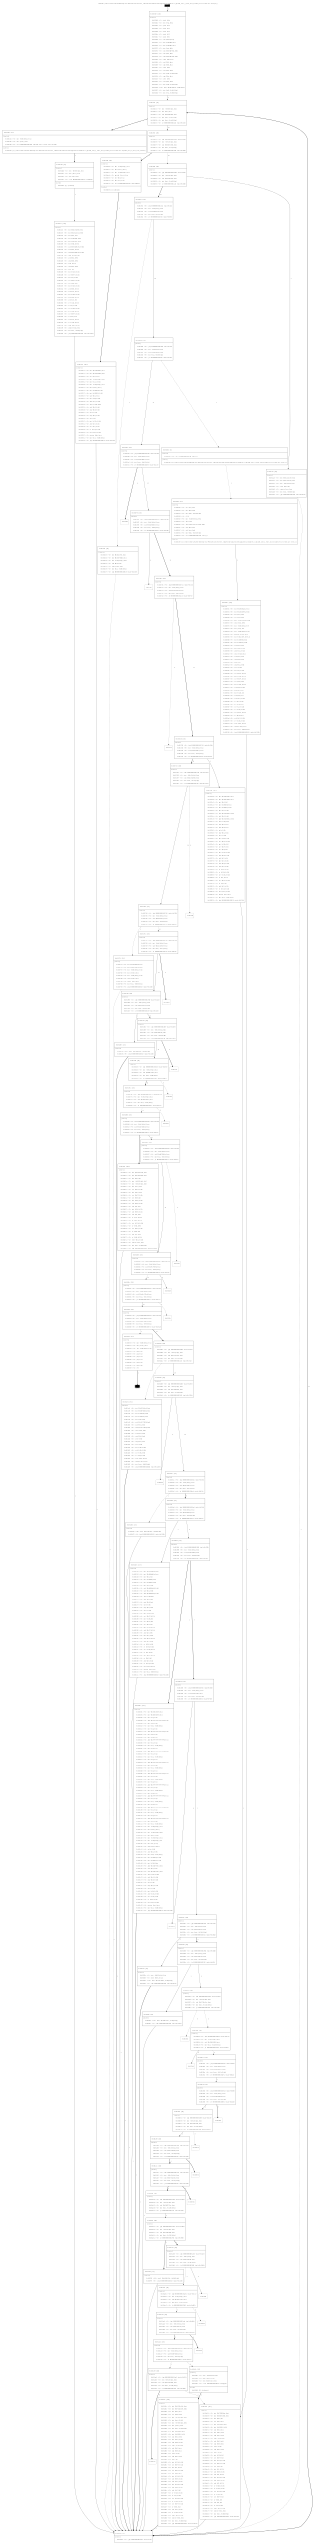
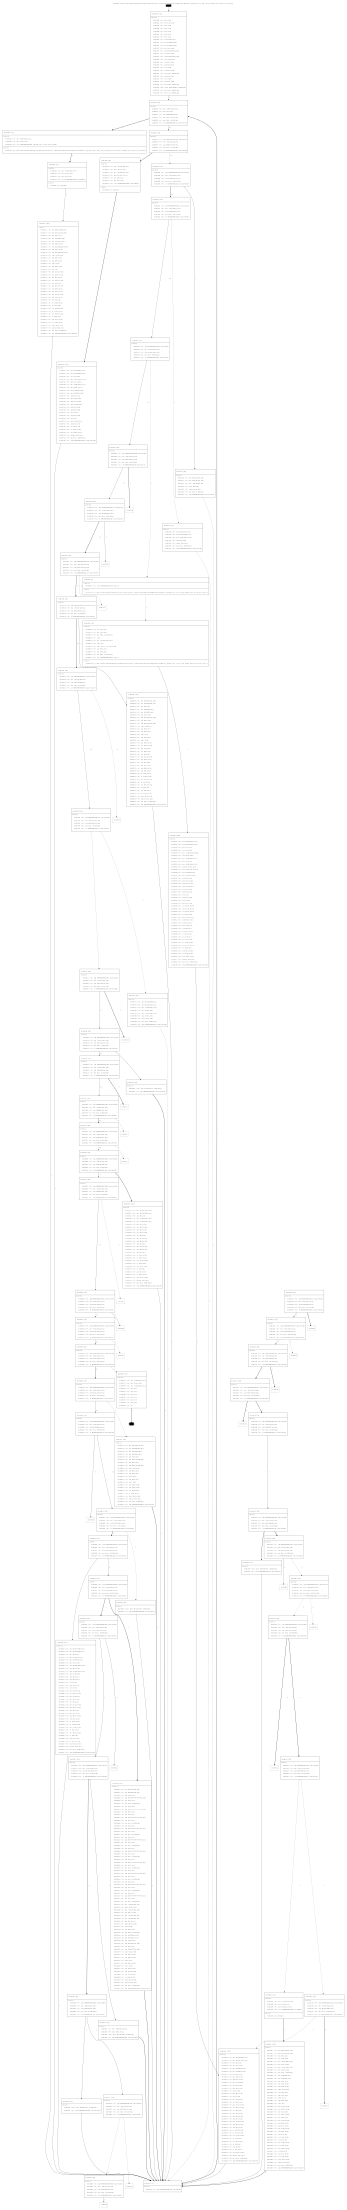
(216, 2066) -> none
